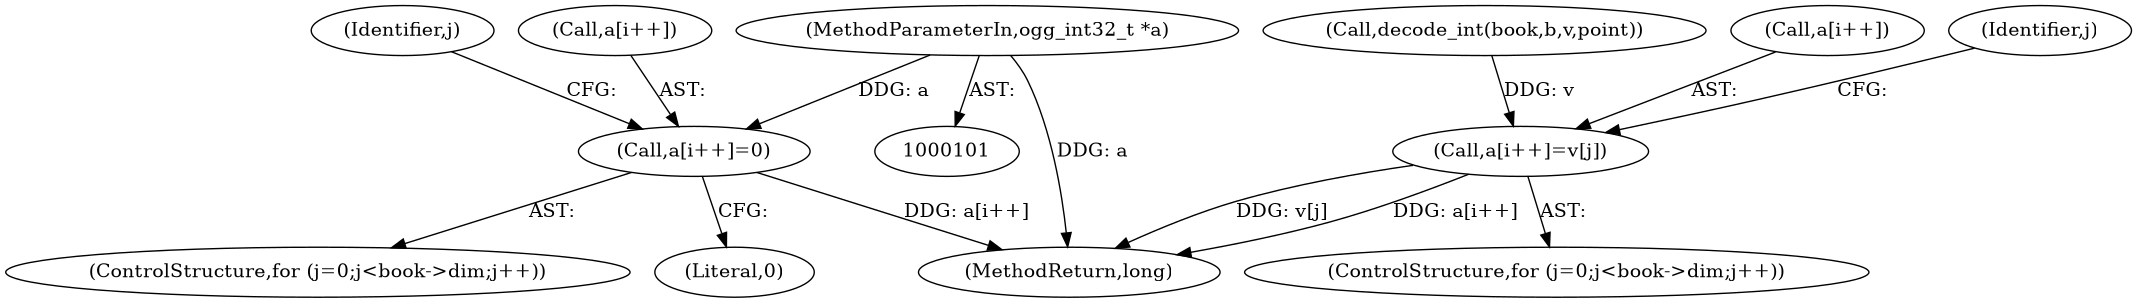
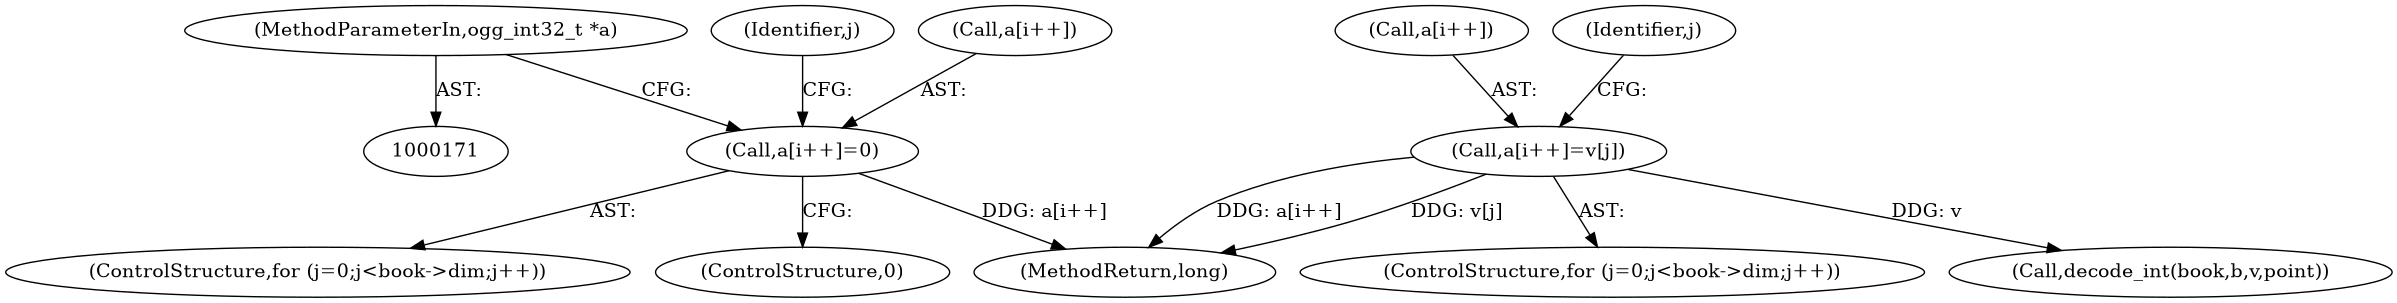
(1501, 84) -> (1838, 209)
(894, 91) -> (670, 91)
(1049, 140) -> none
(947, 151) -> (436, 151)
(735, 272) -> (803, 272)
